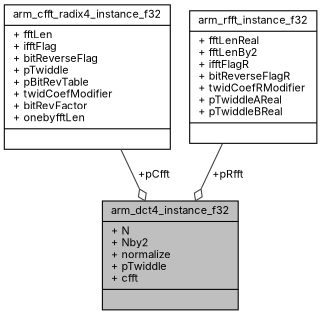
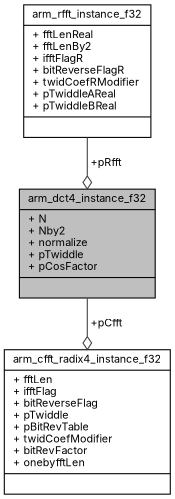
(130, 169) -> (87, 317)
(124, 279) -> (63, 267)
